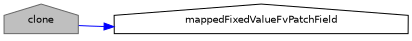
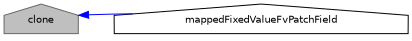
(91, 26) -> (111, 14)
